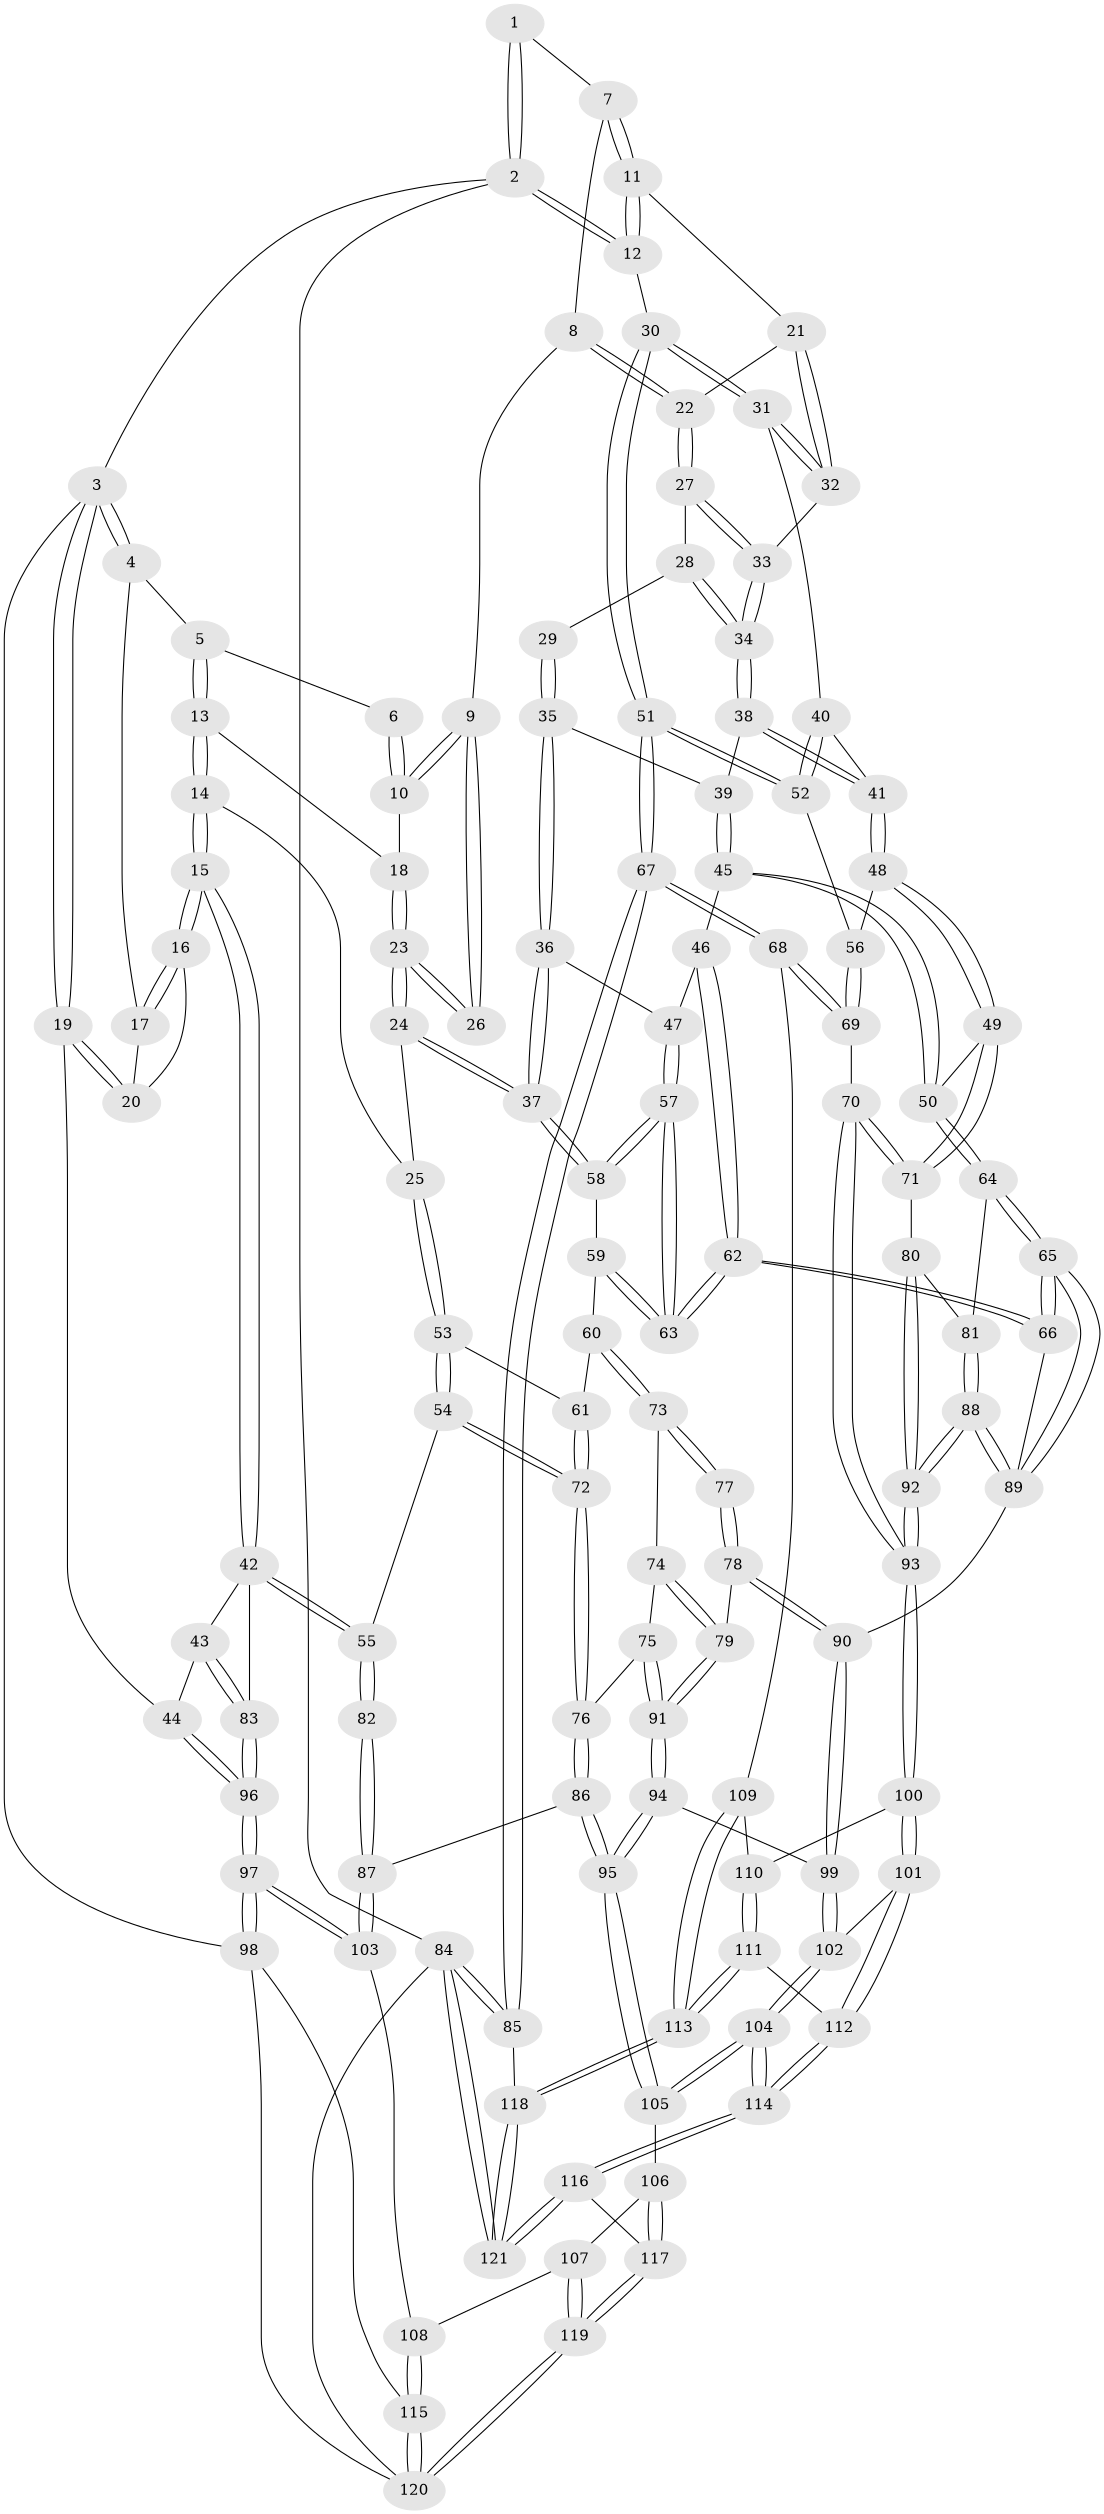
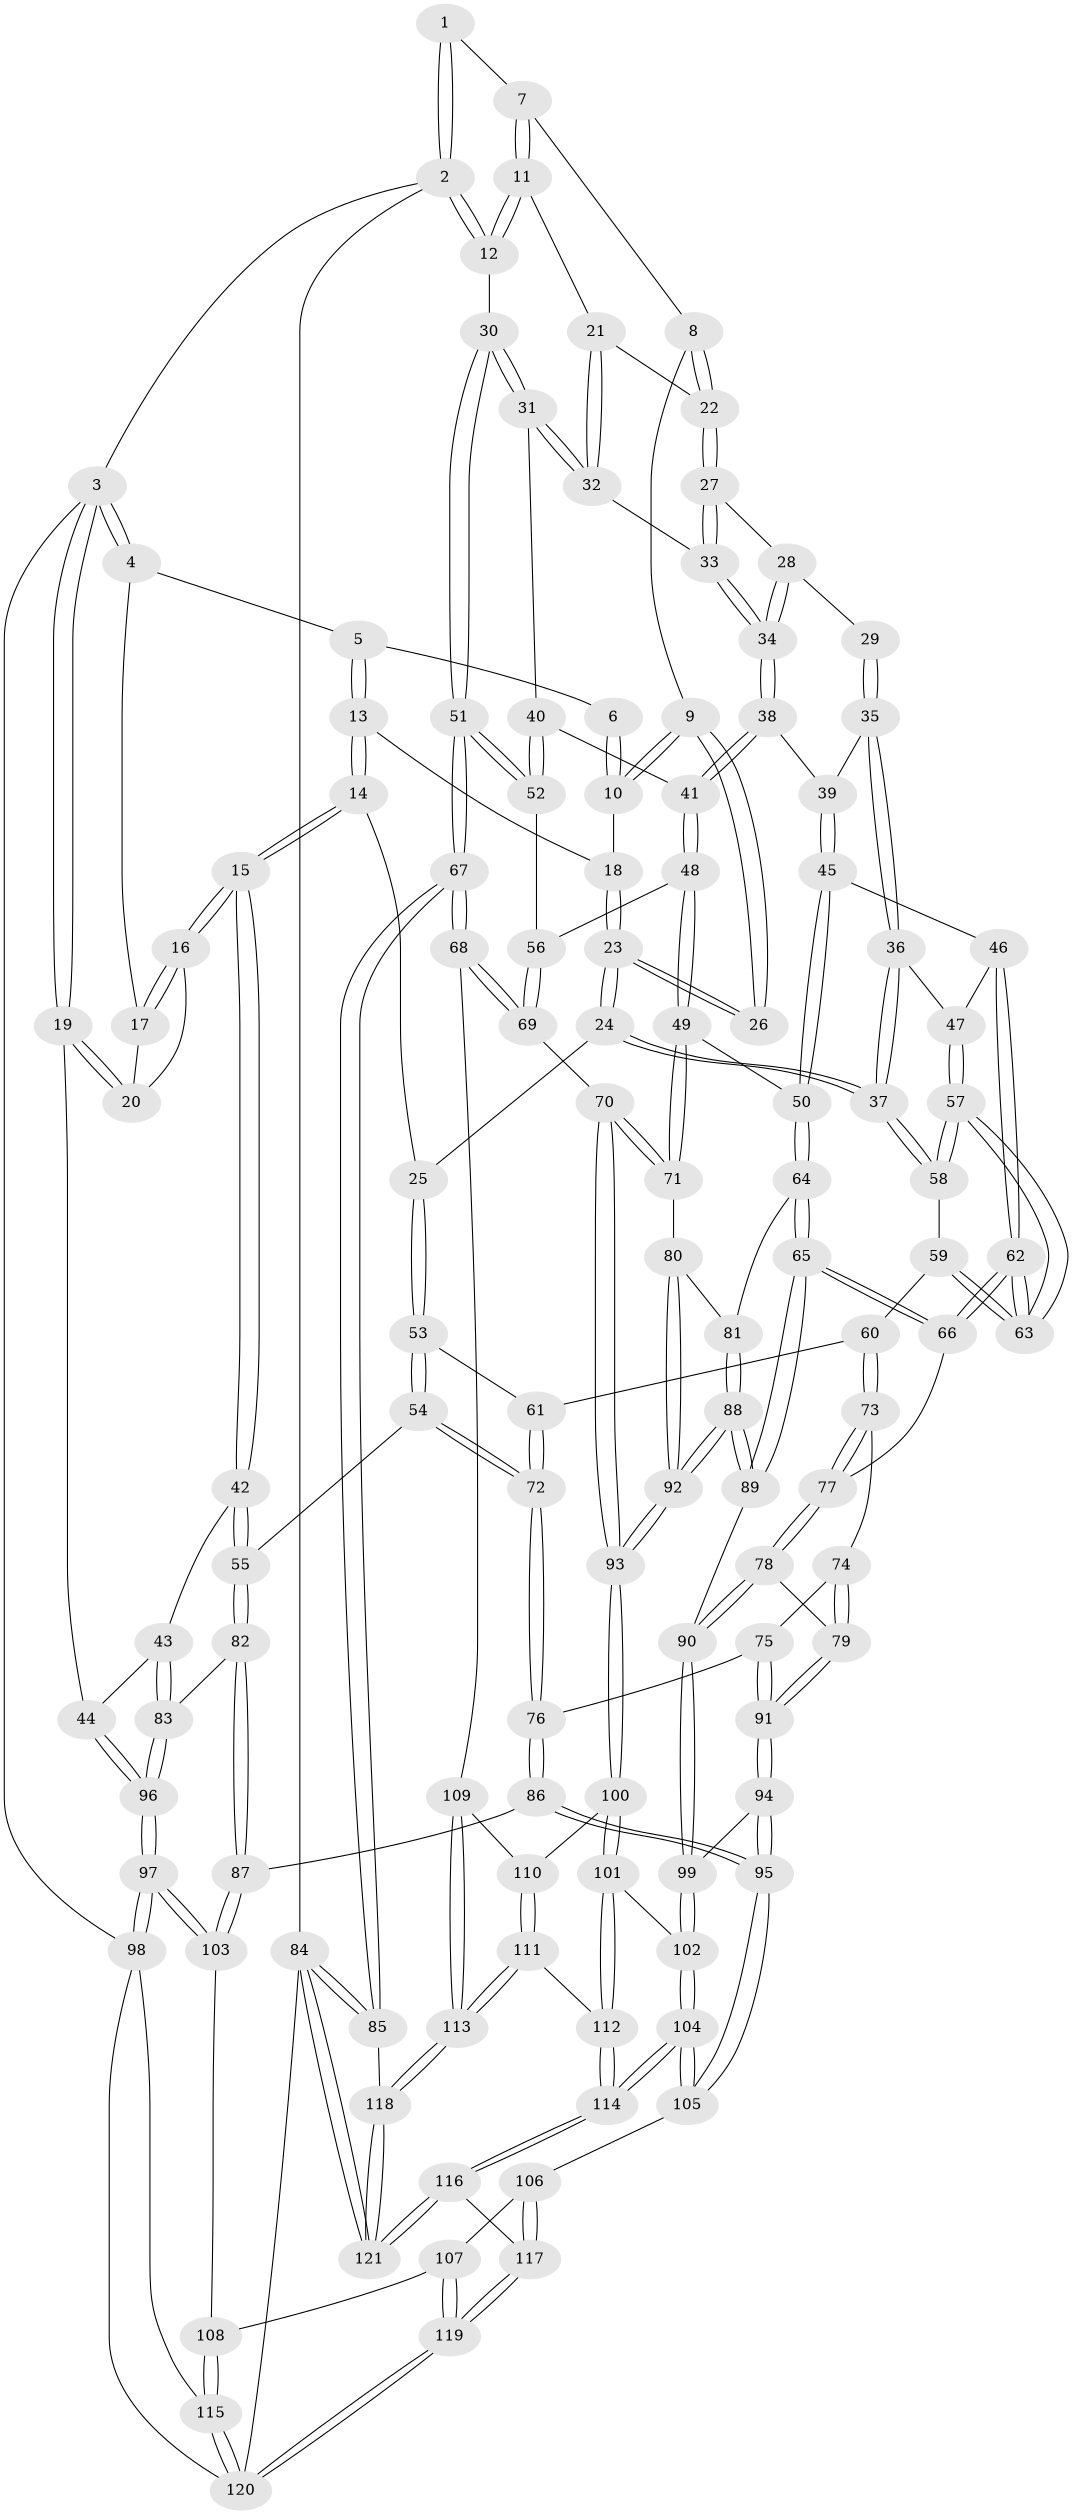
(1031, 1411) -> (912, 1426)
(250, 1643) -> (203, 1681)
